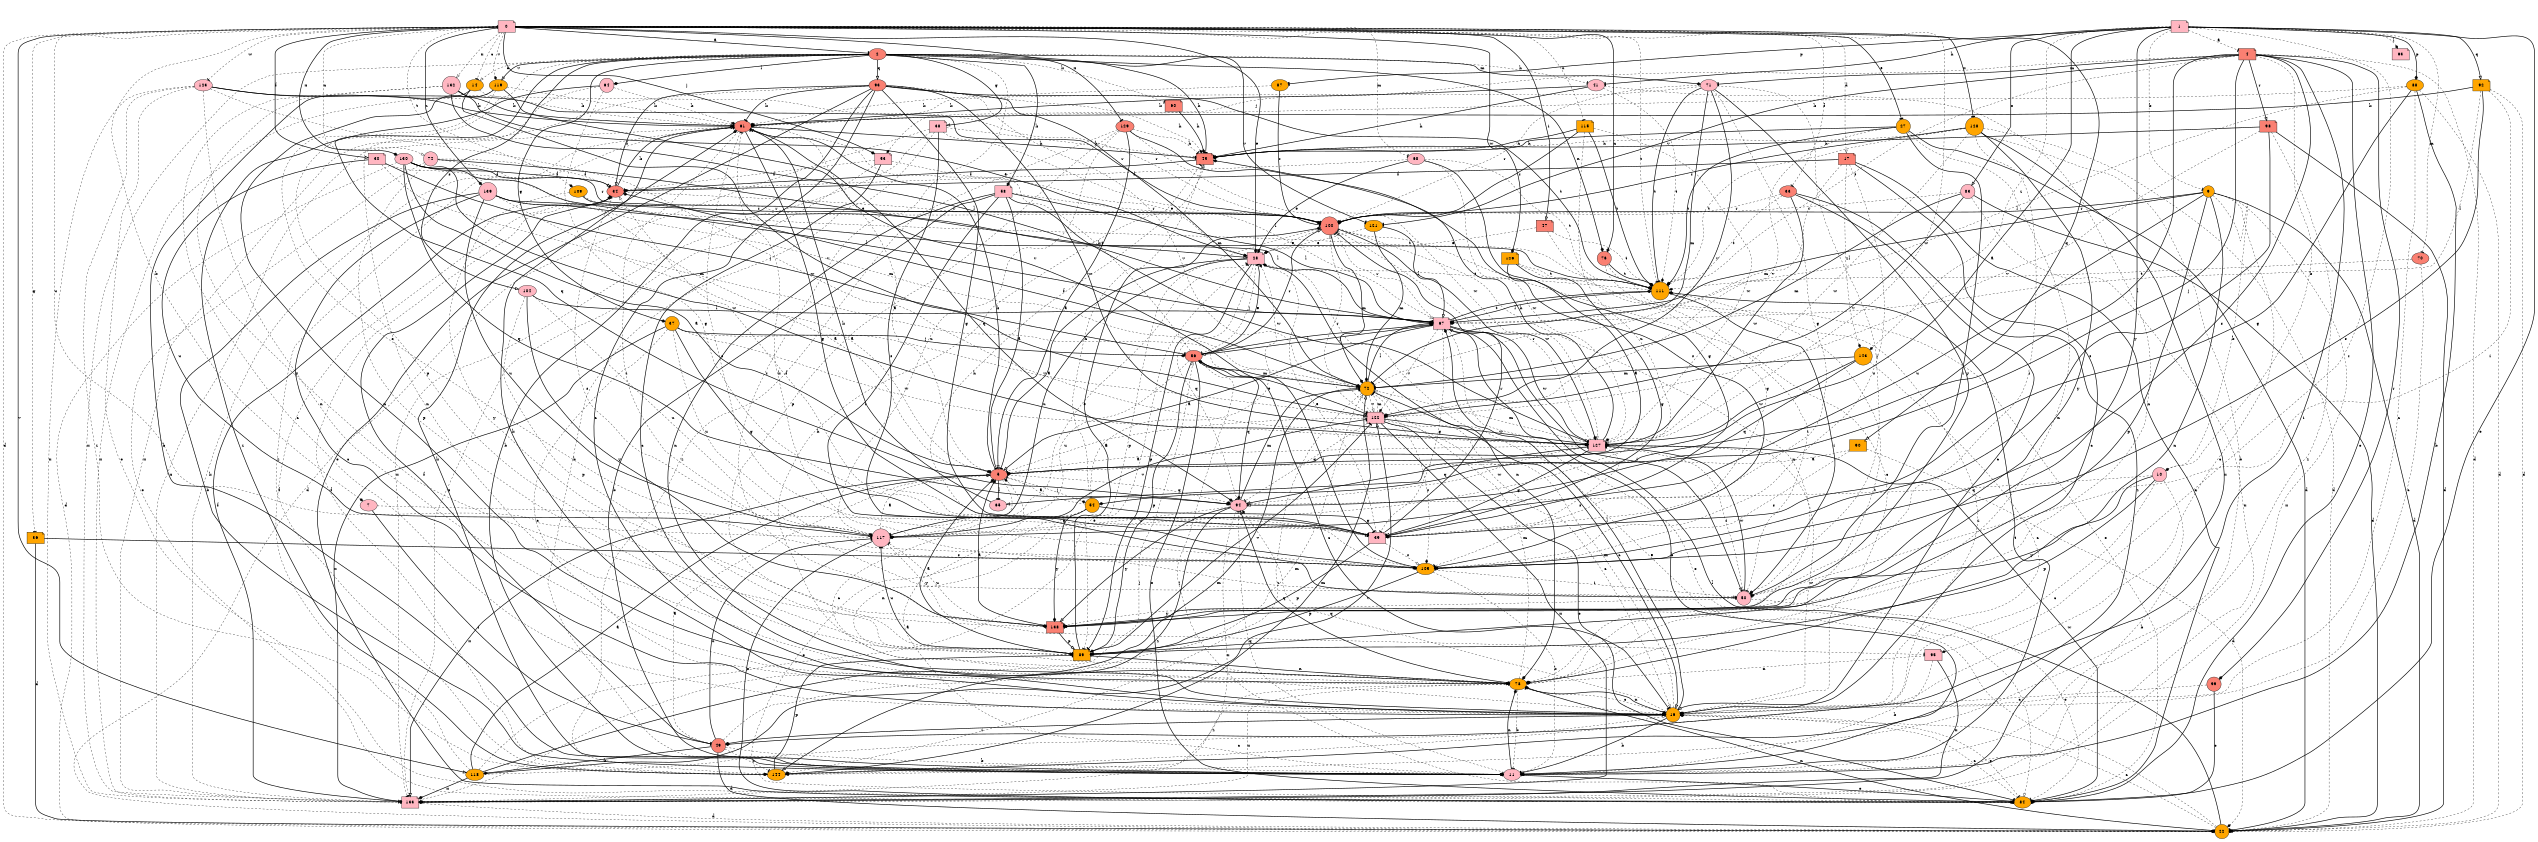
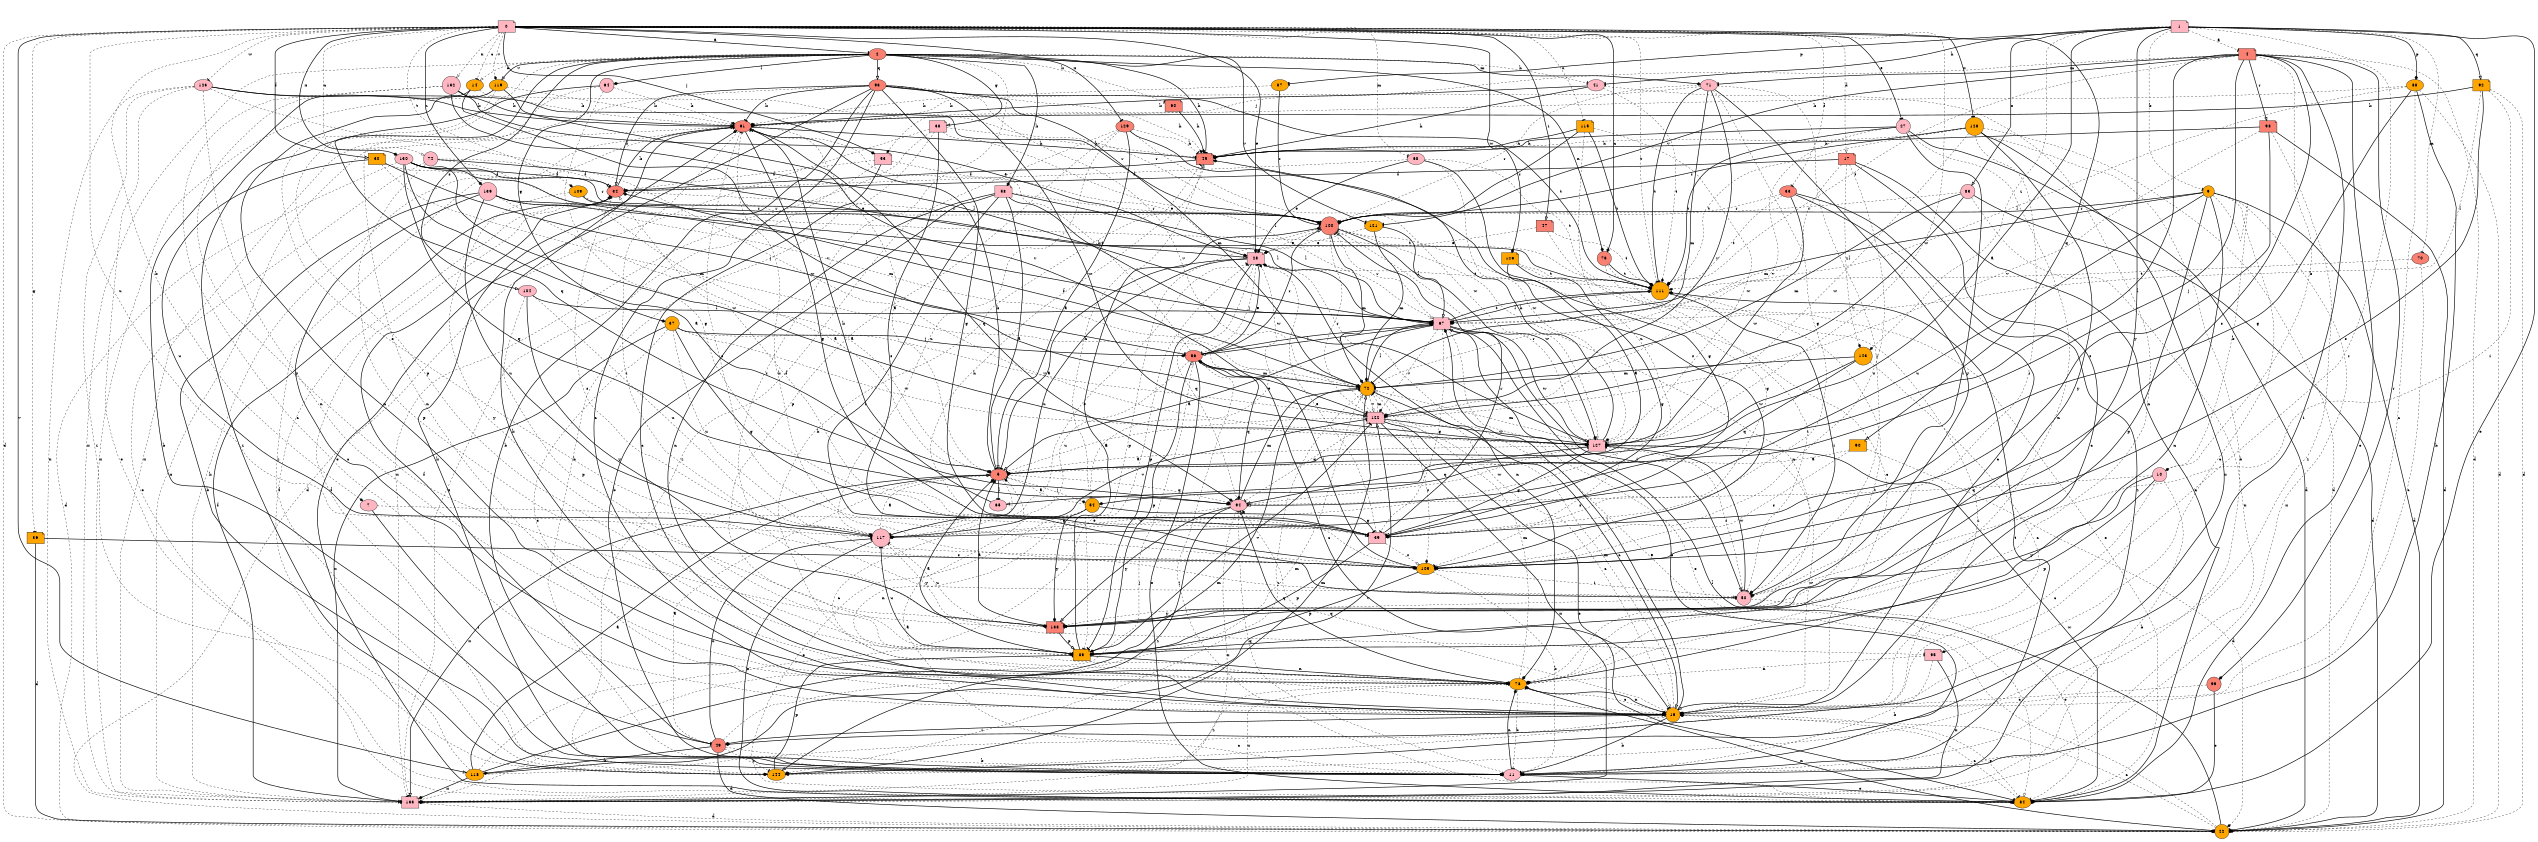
(2401, 54) -> none
(1903, 126) -> (1903, 126)
(377, 159) -> (377, 159)
(140, 417) -> (171, 377)
